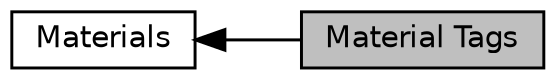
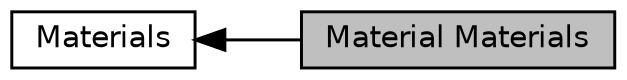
(423, 40) -> (458, 40)
